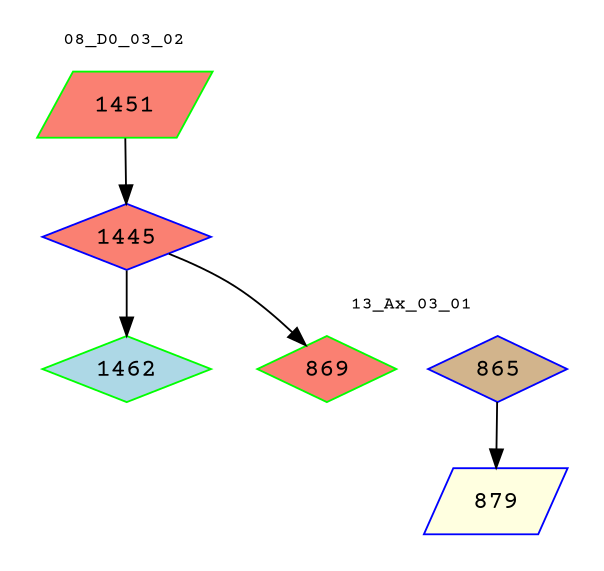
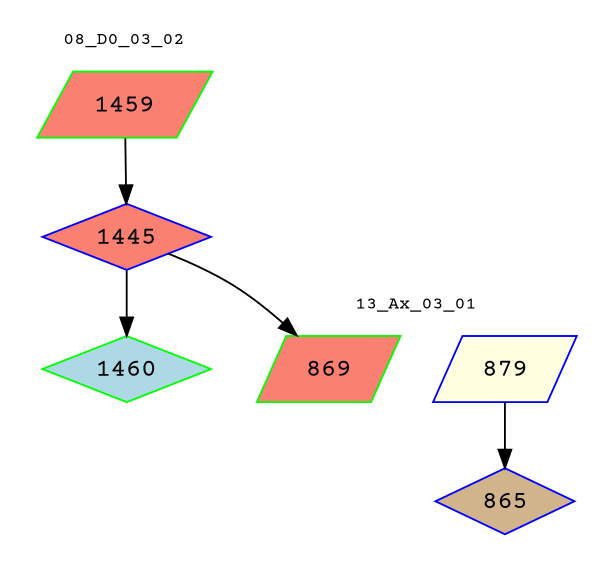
(125, 105) -> (125, 105)
(127, 369) -> (127, 369)
(327, 369) -> (329, 369)
(497, 426) -> (505, 426)
